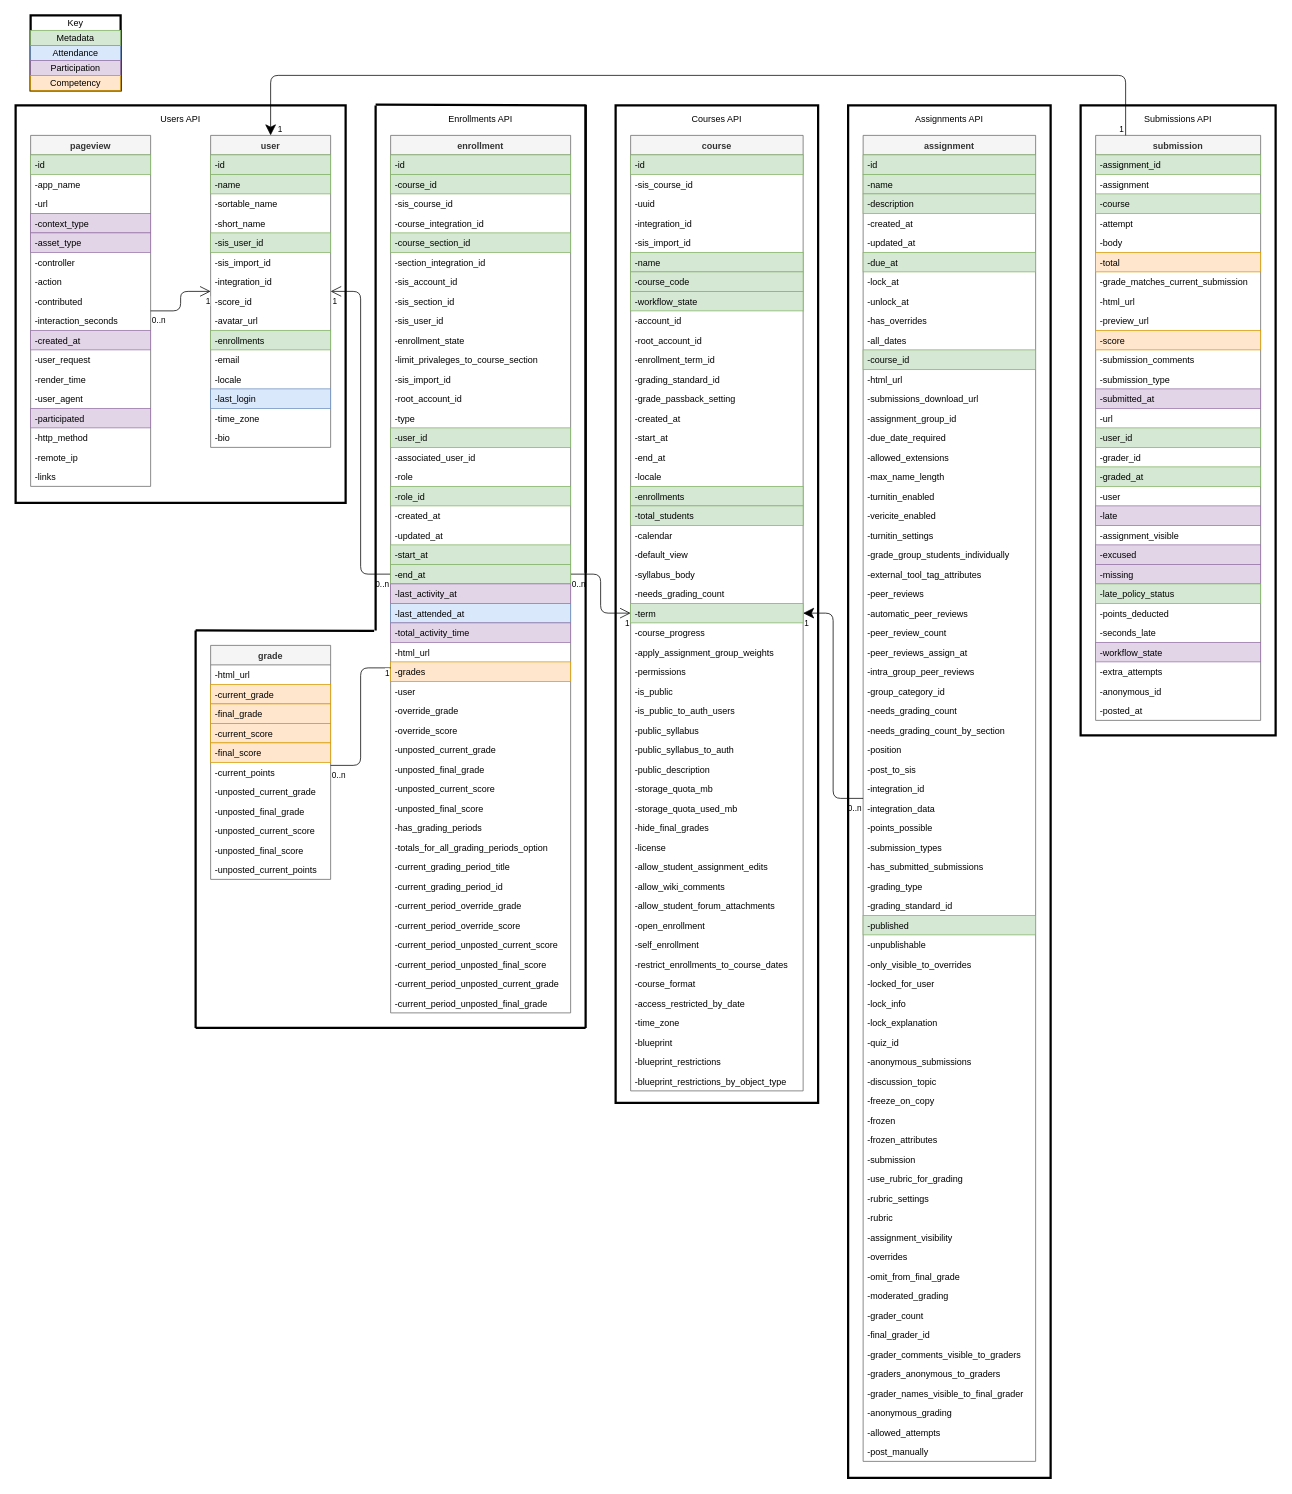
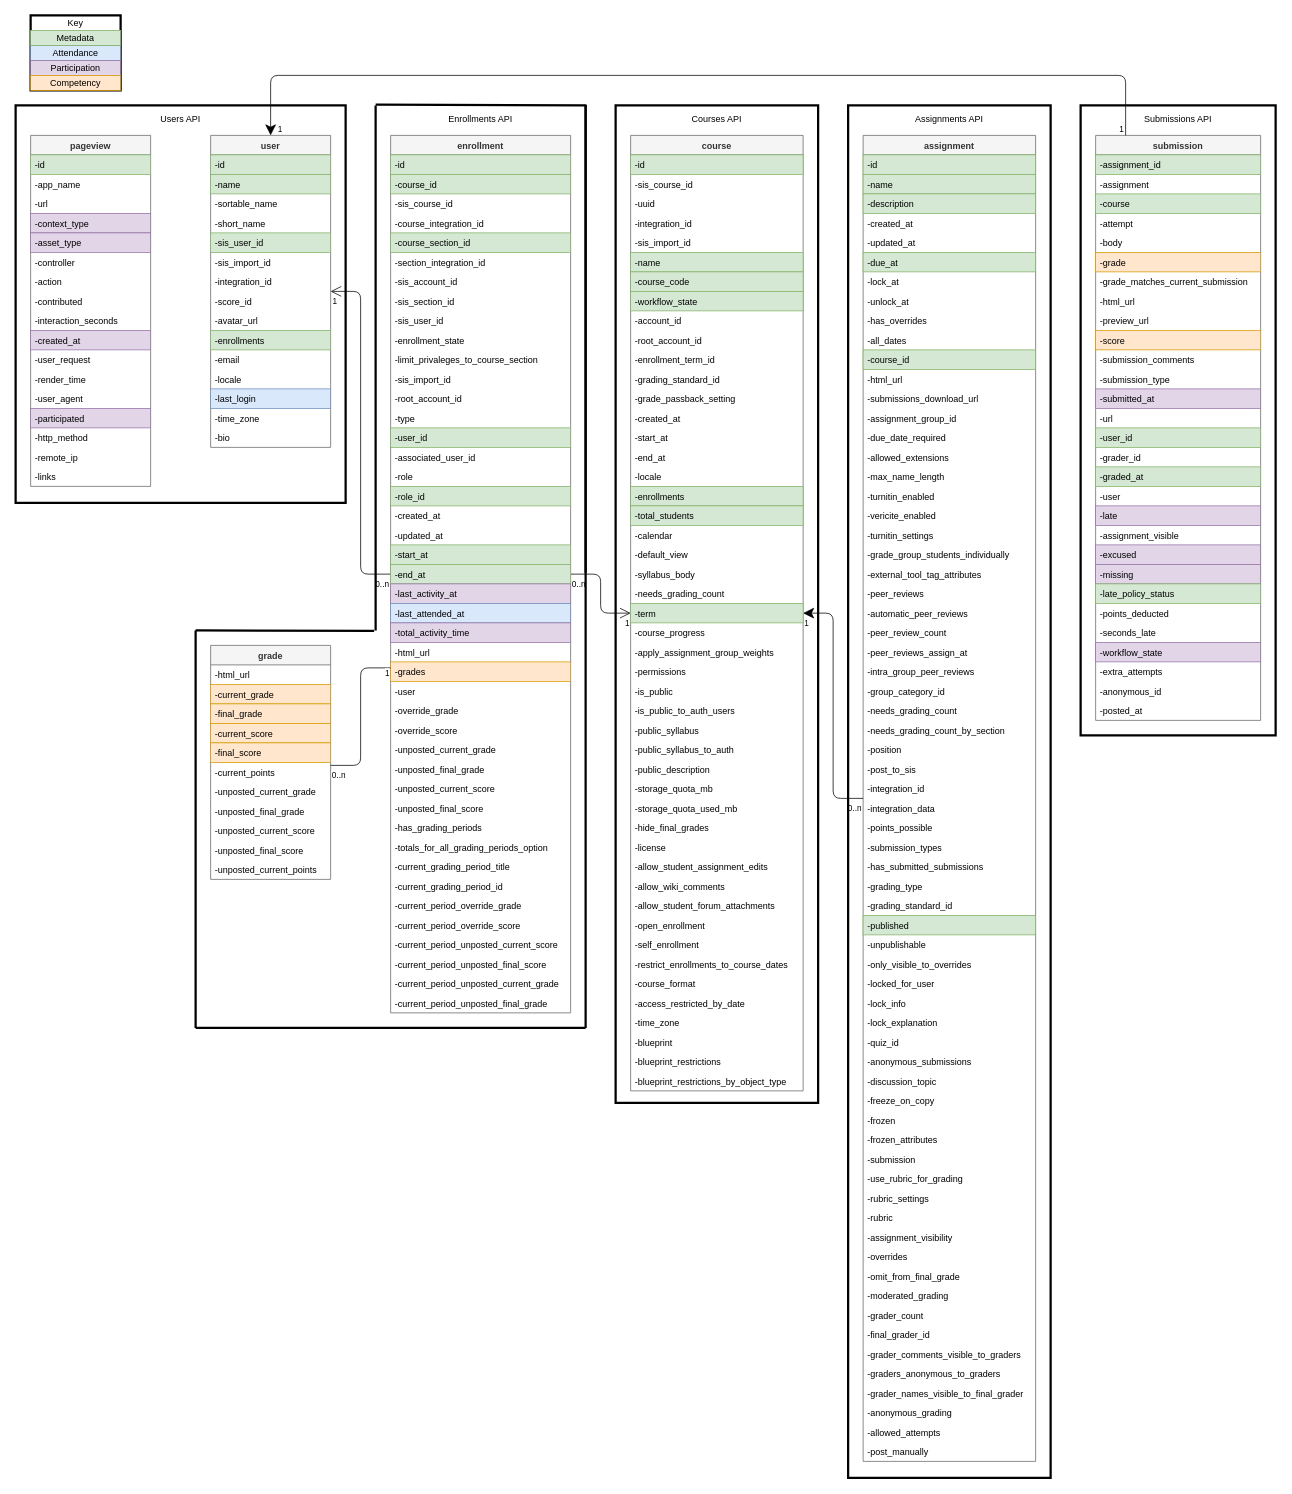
(1113, 263) -> (1115, 263)
(180, 301) -> none
